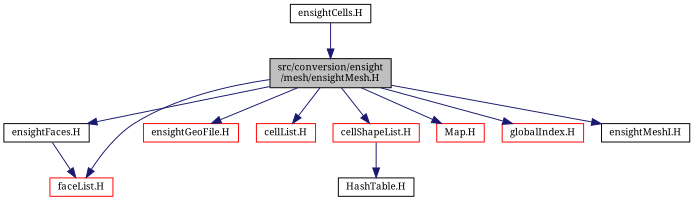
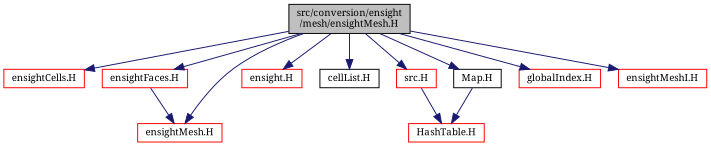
(331, 14) -> (44, 79)
(331, 36) -> (192, 50)
none -> (464, 101)
(47, 133) -> (145, 79)
(191, 133) -> (272, 79)
(286, 133) -> (349, 79)
(376, 133) -> (416, 79)
(460, 133) -> (477, 79)
(646, 133) -> (663, 79)
(81, 187) -> (180, 133)
(376, 187) -> (446, 133)
